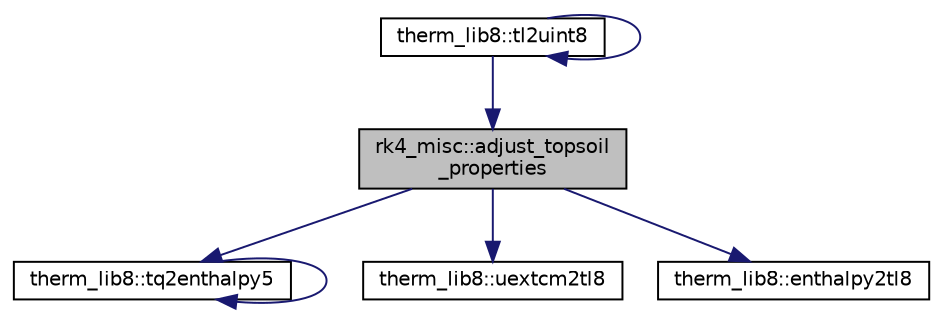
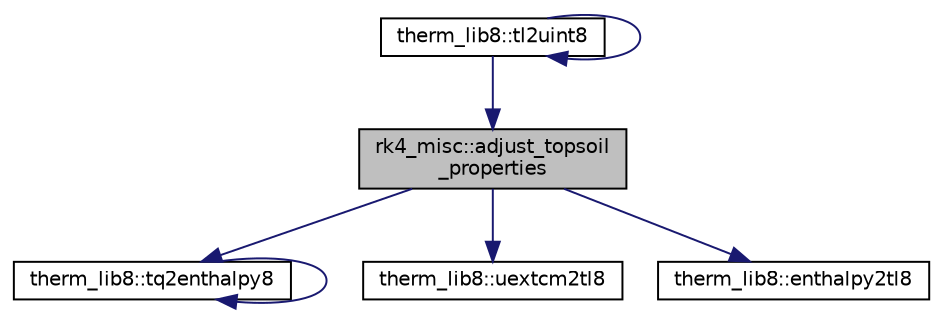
(152, 281) -> (152, 281)
